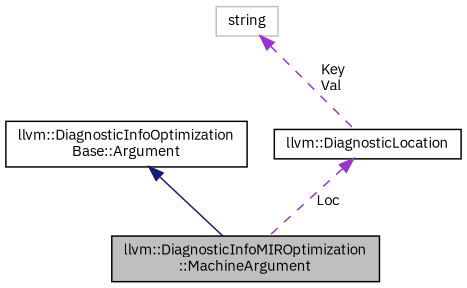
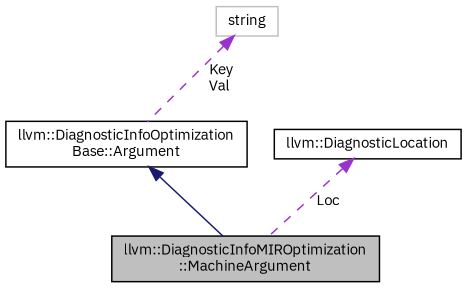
(313, 88) -> (186, 84)
